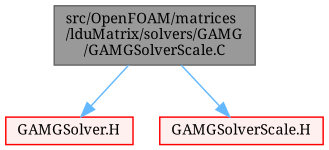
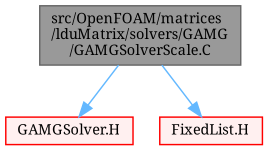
(241, 131) -> (211, 131)
